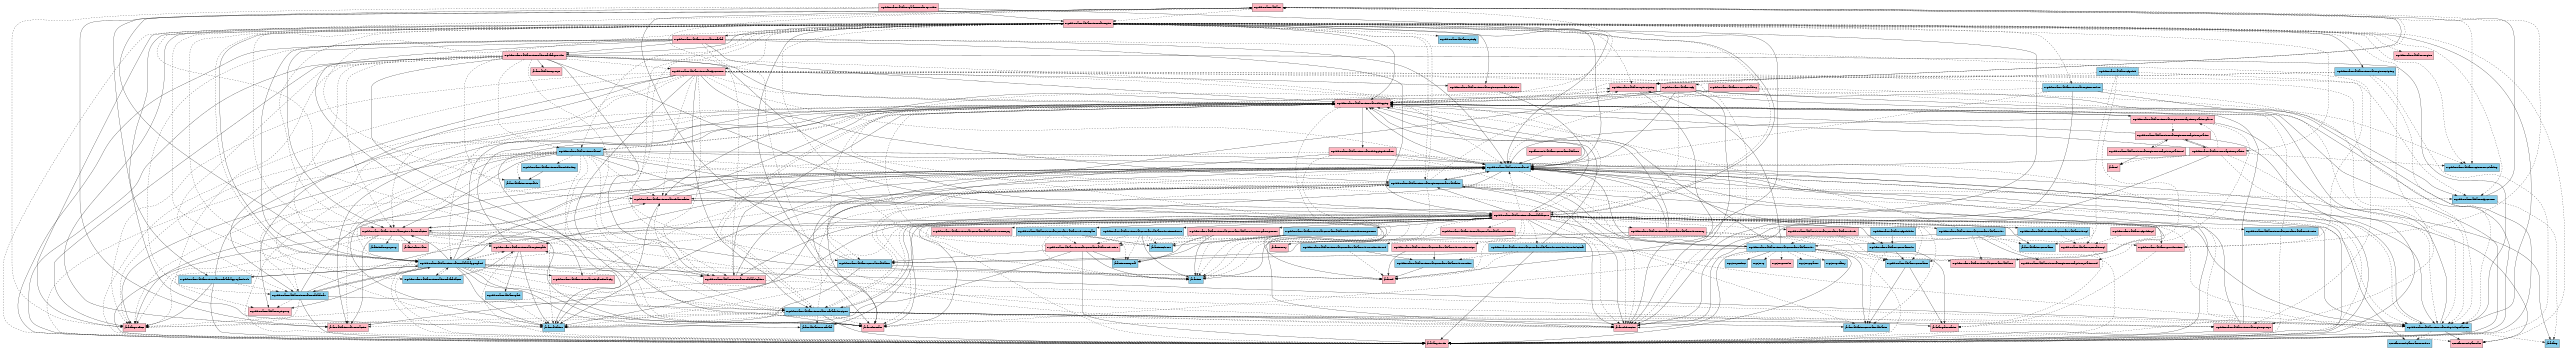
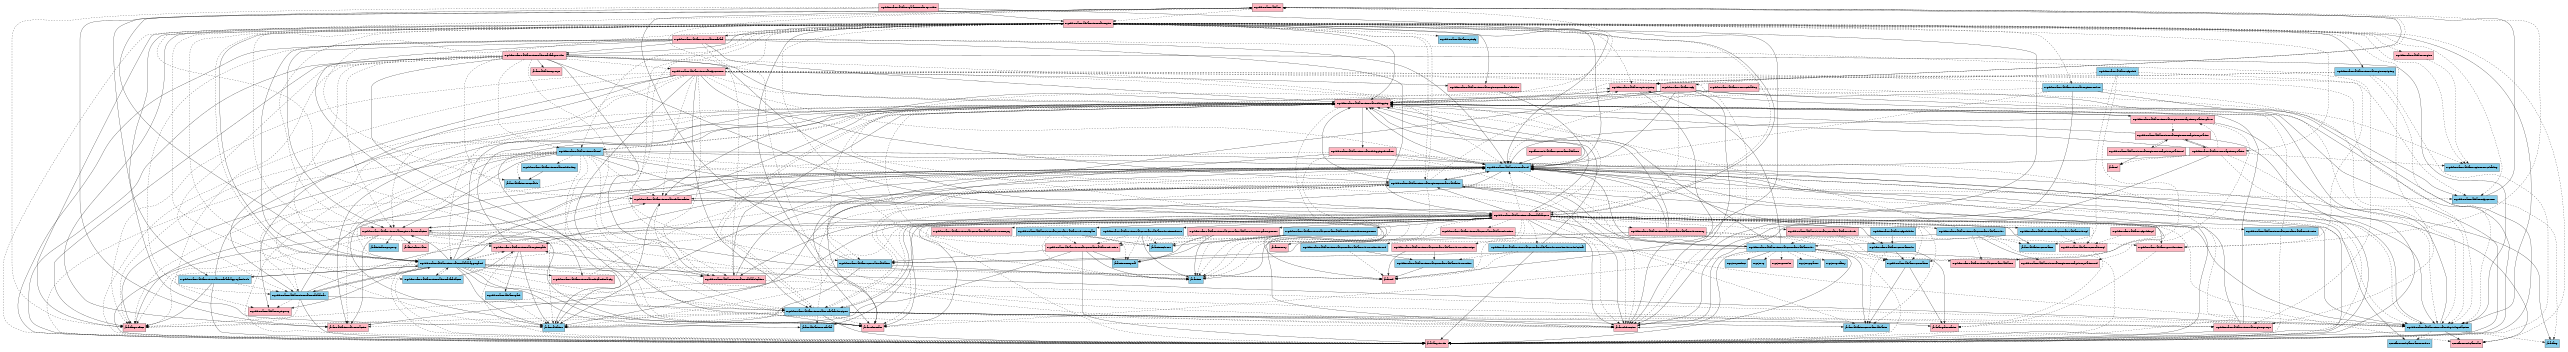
(1945, 11) -> (2455, 105)
(1499, 98) -> (1499, 98)
none -> (1328, 161)
